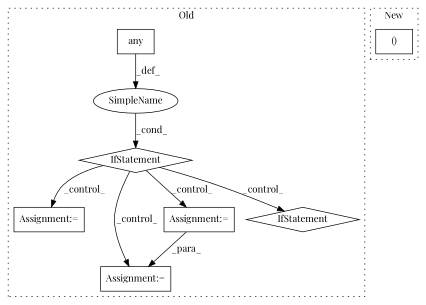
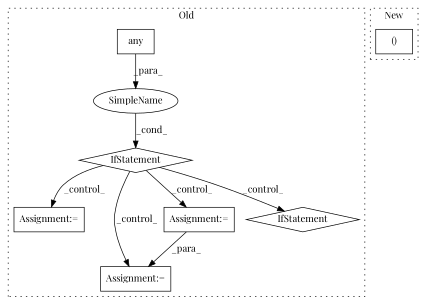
(148, 71) -> (148, 71)
